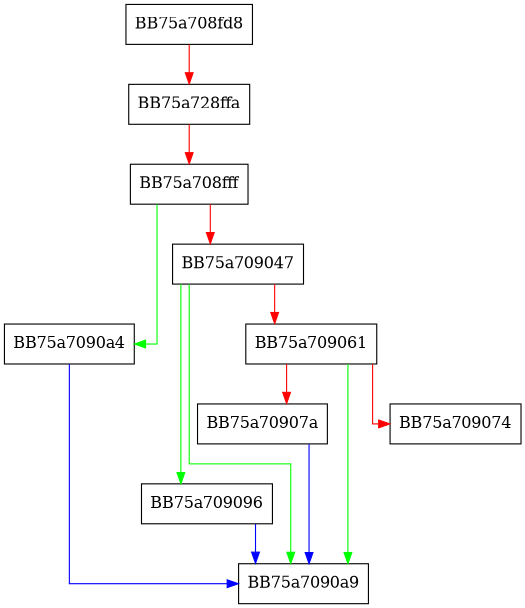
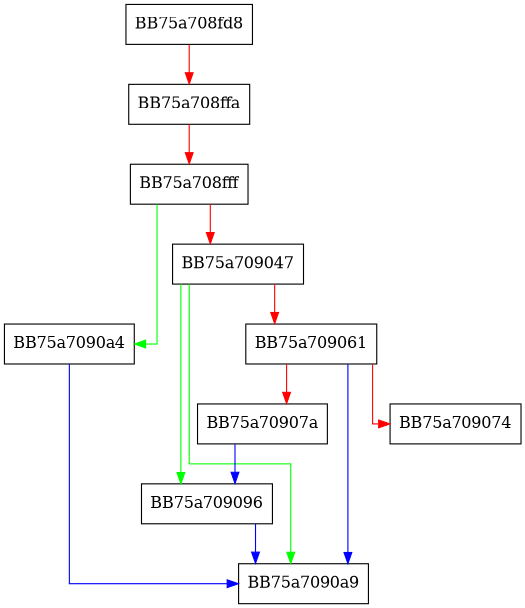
(189, 104) -> (189, 104)
(348, 458) -> (348, 458)
(309, 498) -> (235, 457)
